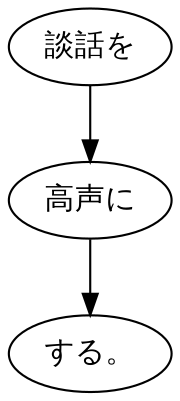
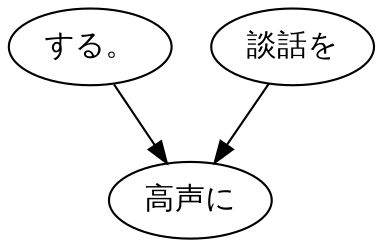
(90, 267) -> (134, 115)
